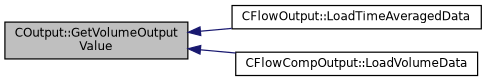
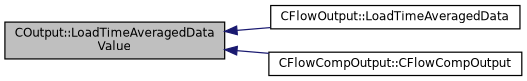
(96, 41) -> (115, 41)
(357, 64) -> (395, 64)
